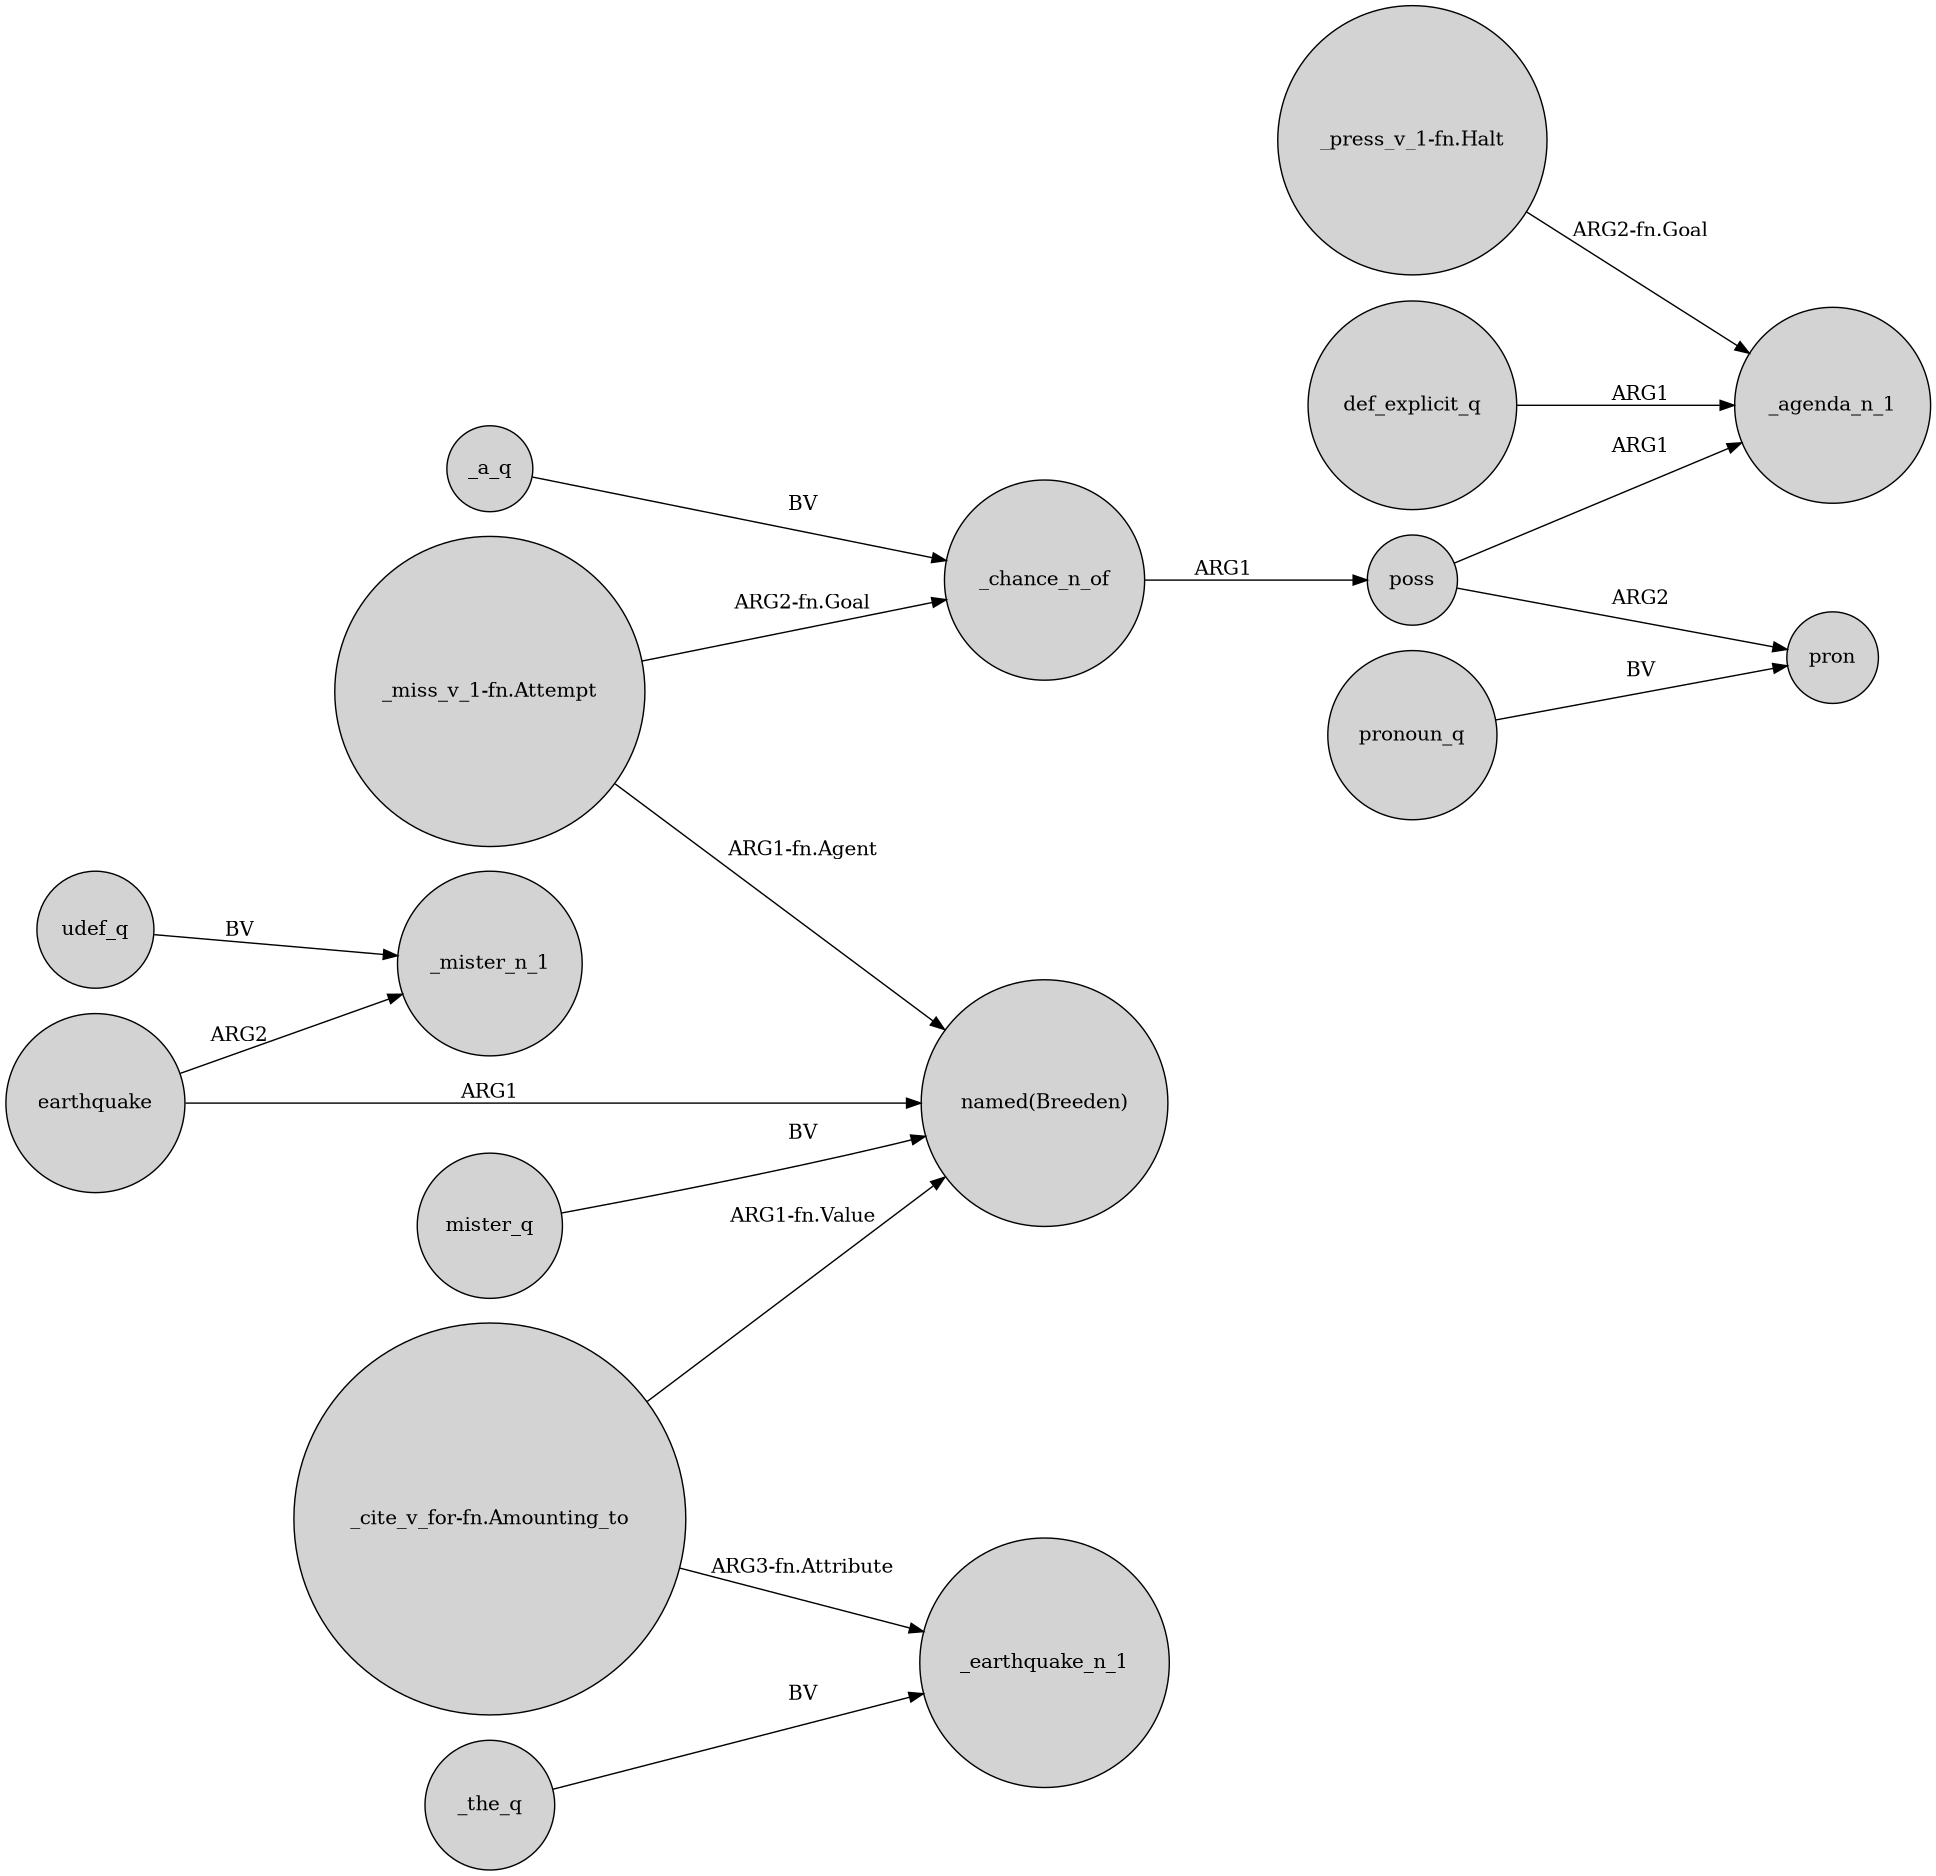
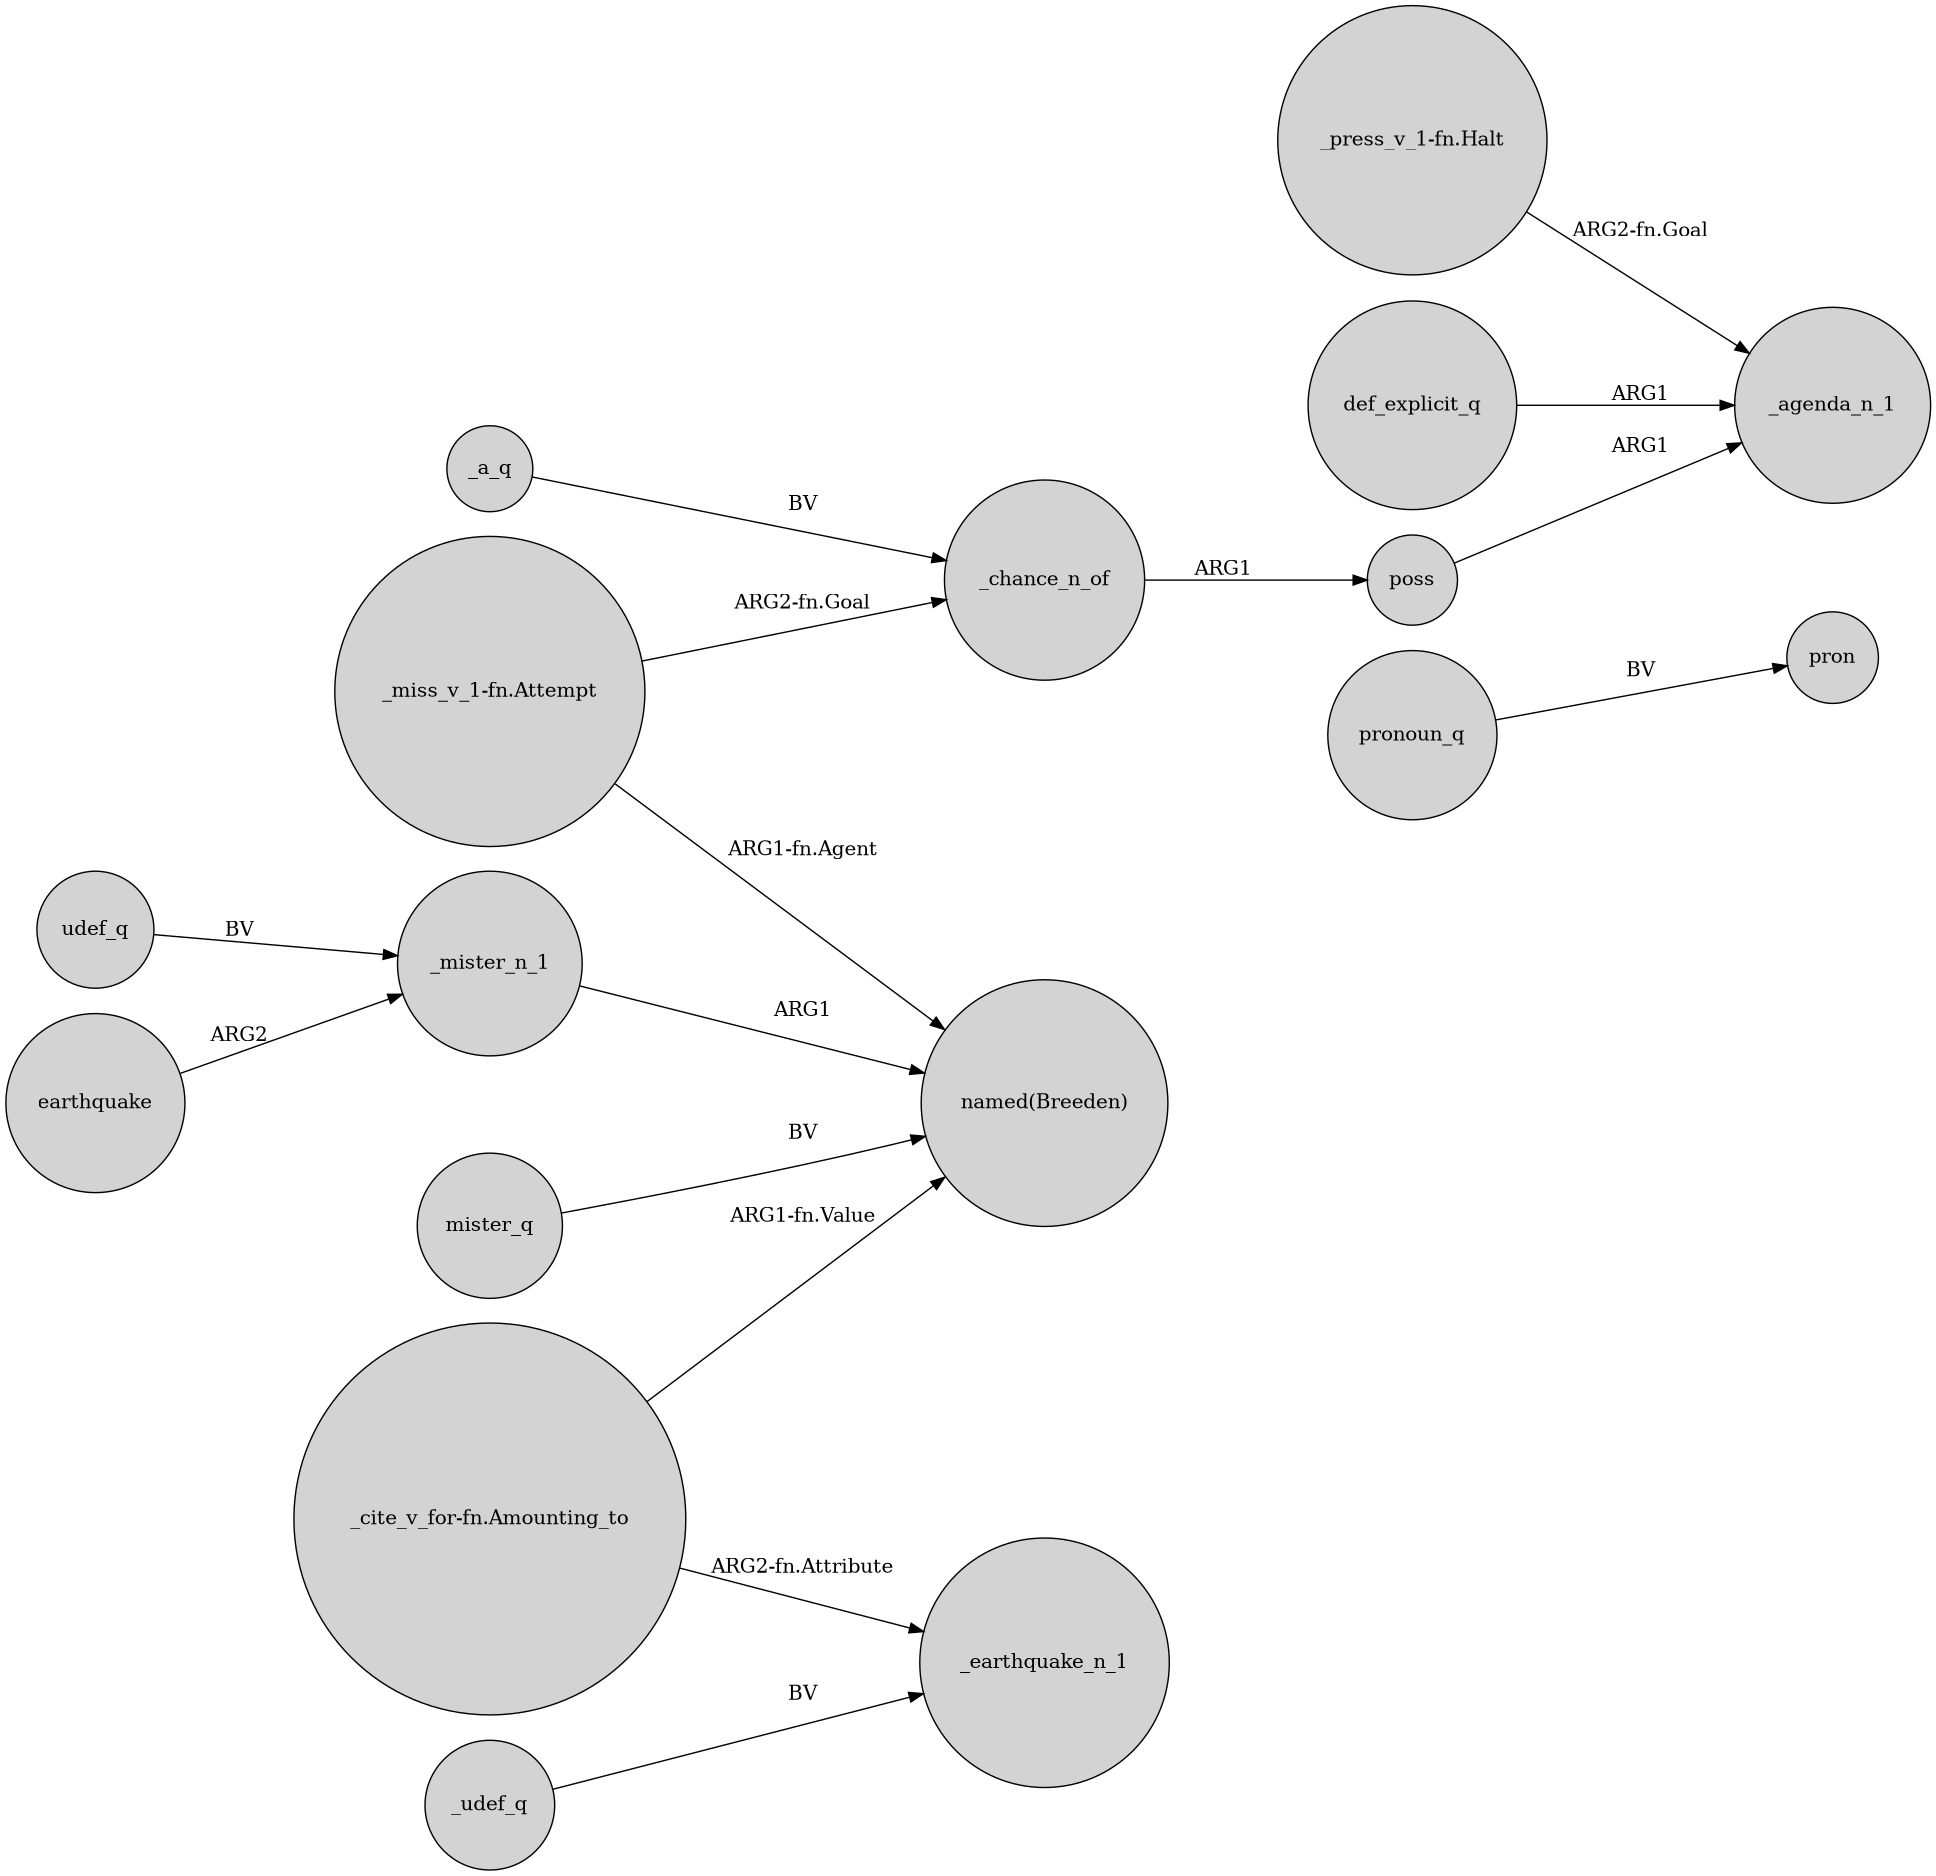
(1615, 617) -> none
(546, 1103) -> (745, 1028)
(803, 1568) -> (803, 1568)
(490, 1805) -> (490, 1805)
